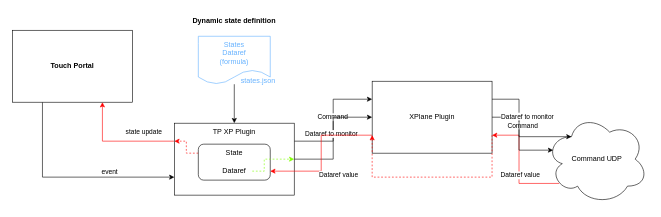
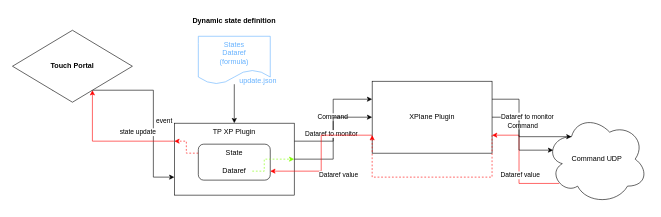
(72, 66) -> (72, 66)
(258, 81) -> (258, 81)
